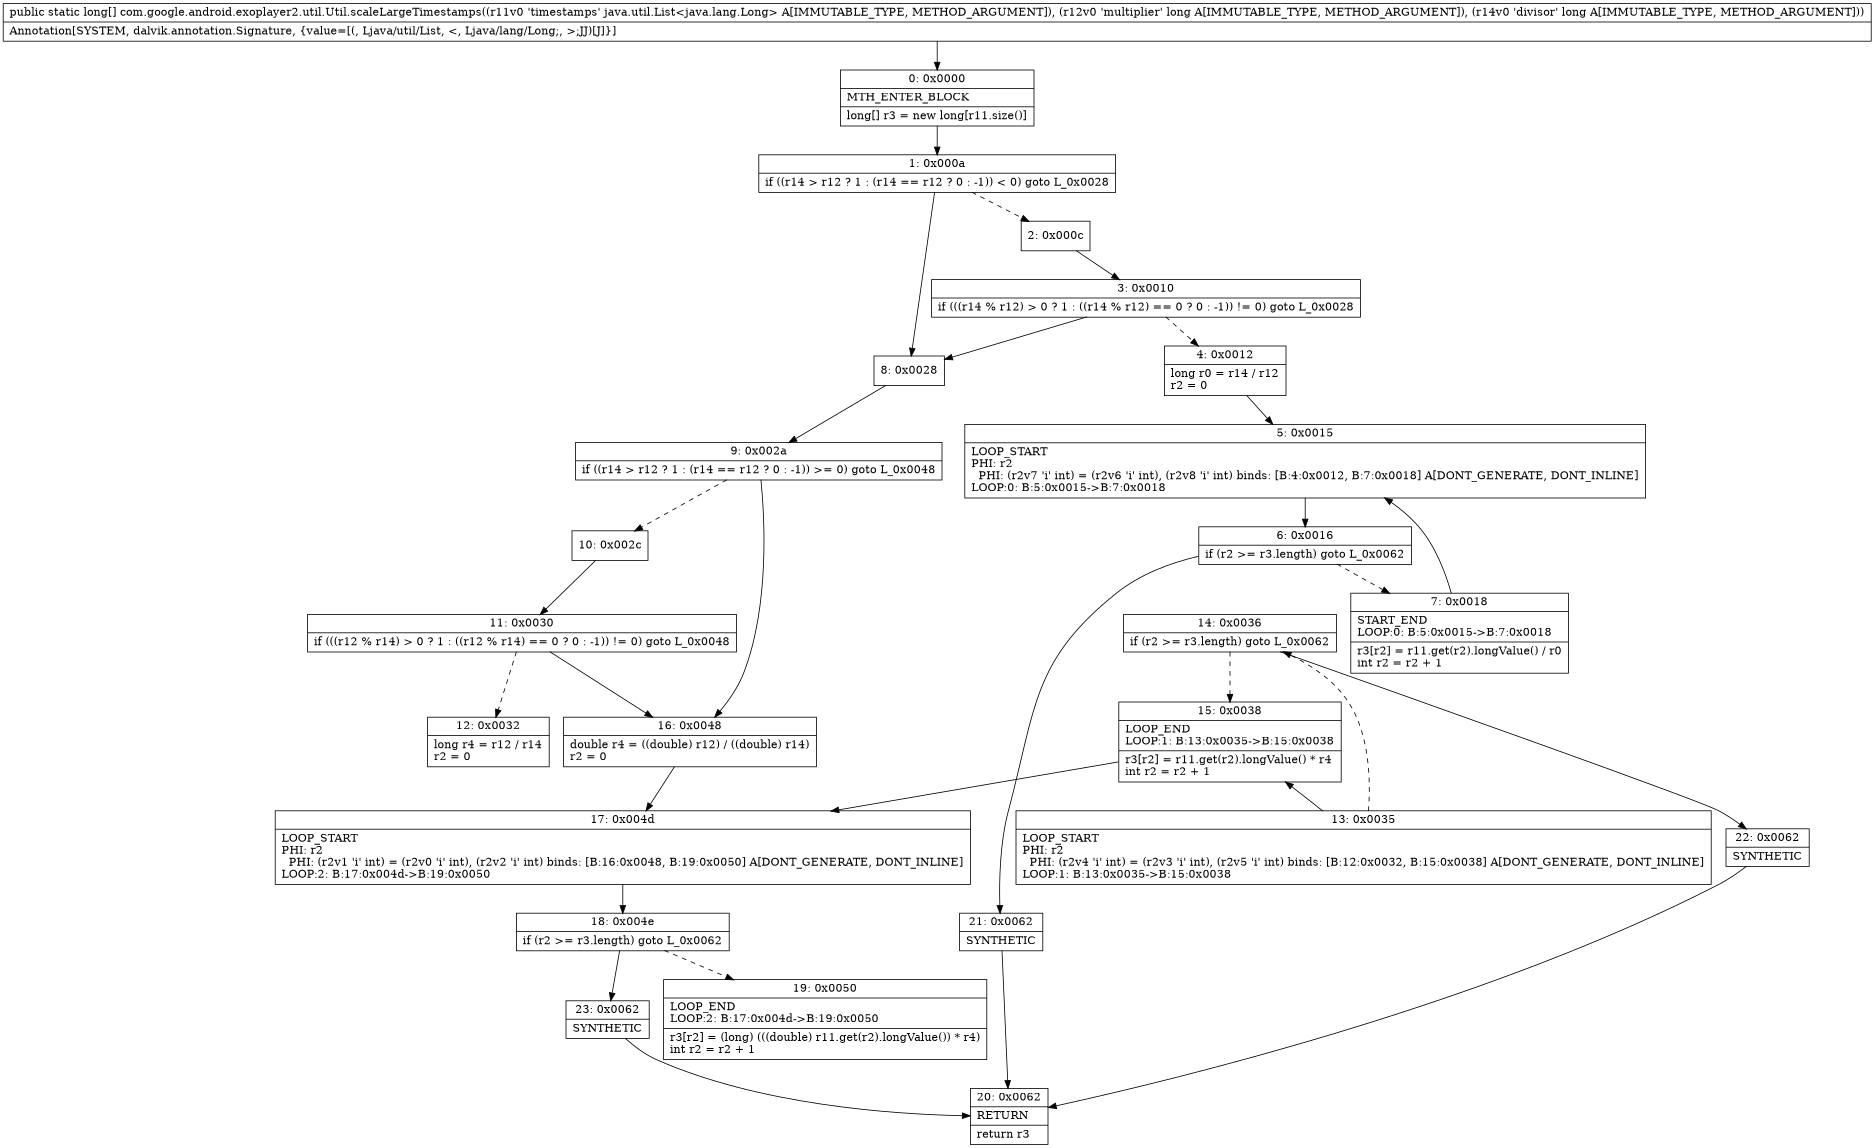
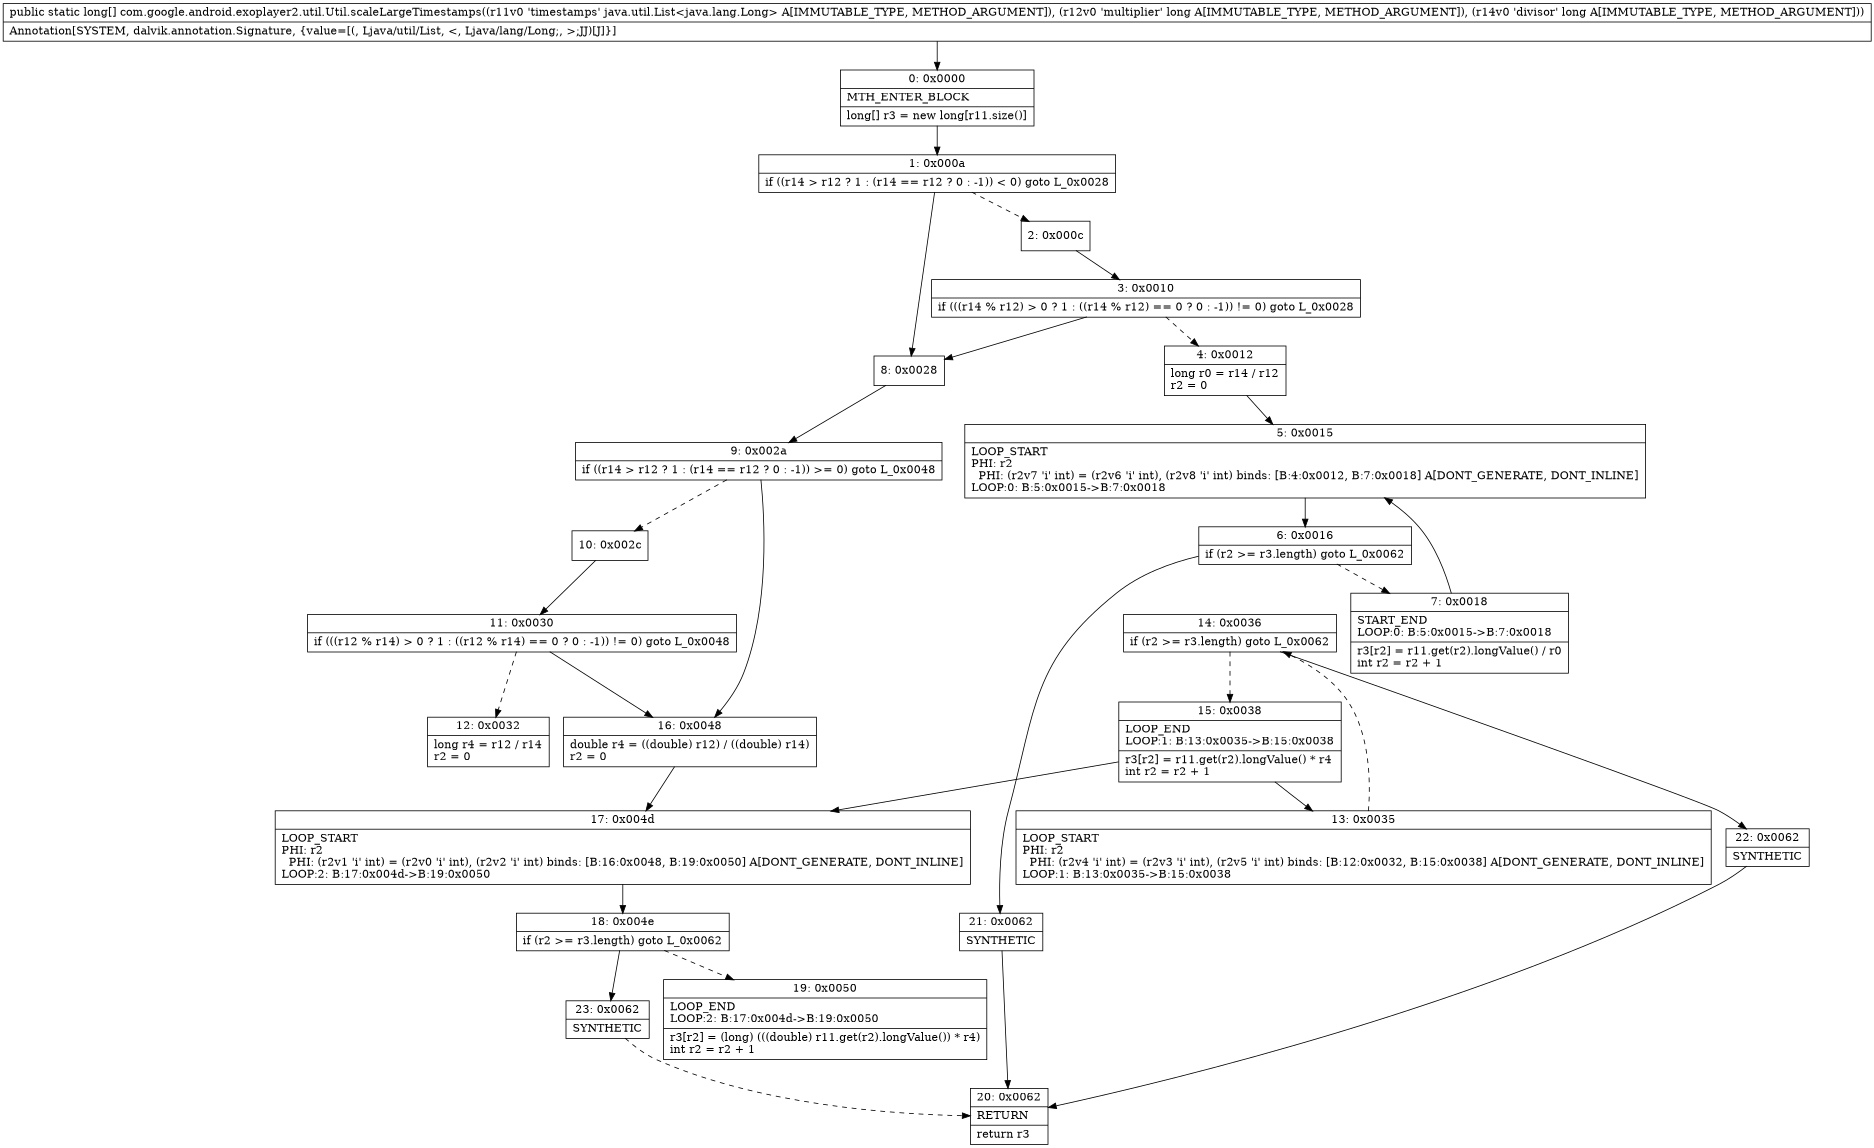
(1307, 799) -> (1290, 794)
(788, 1098) -> (788, 1098)
